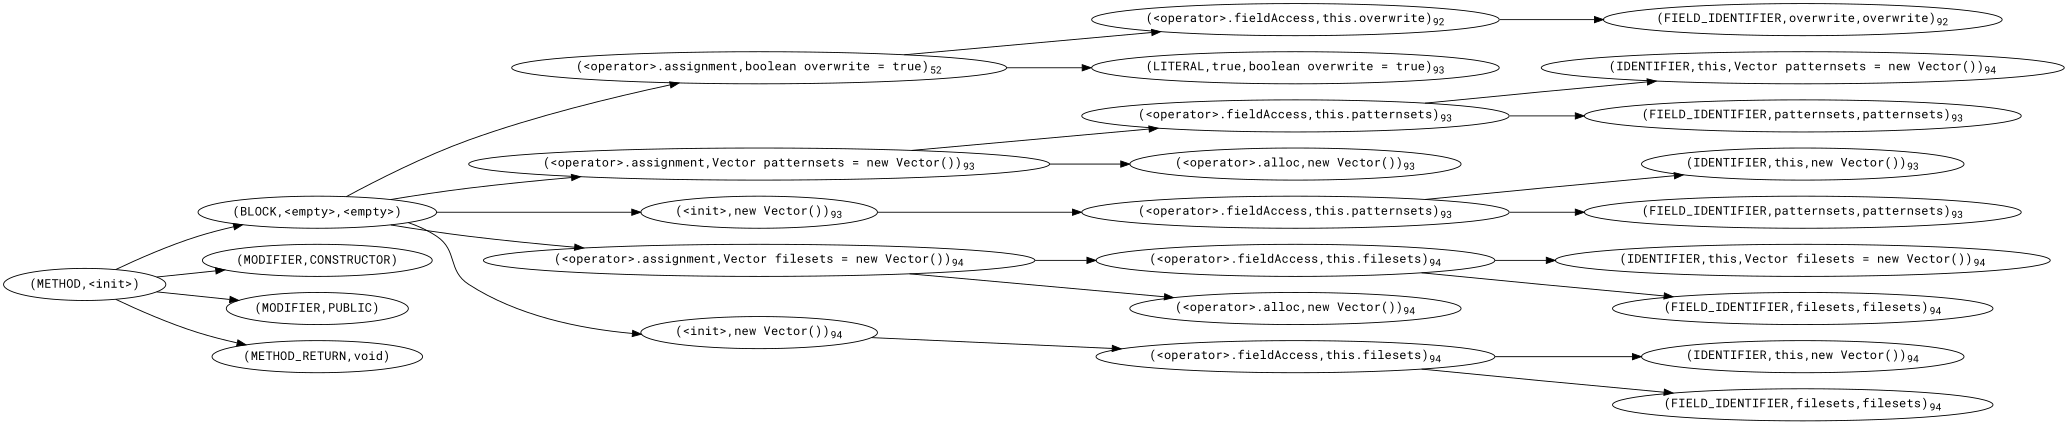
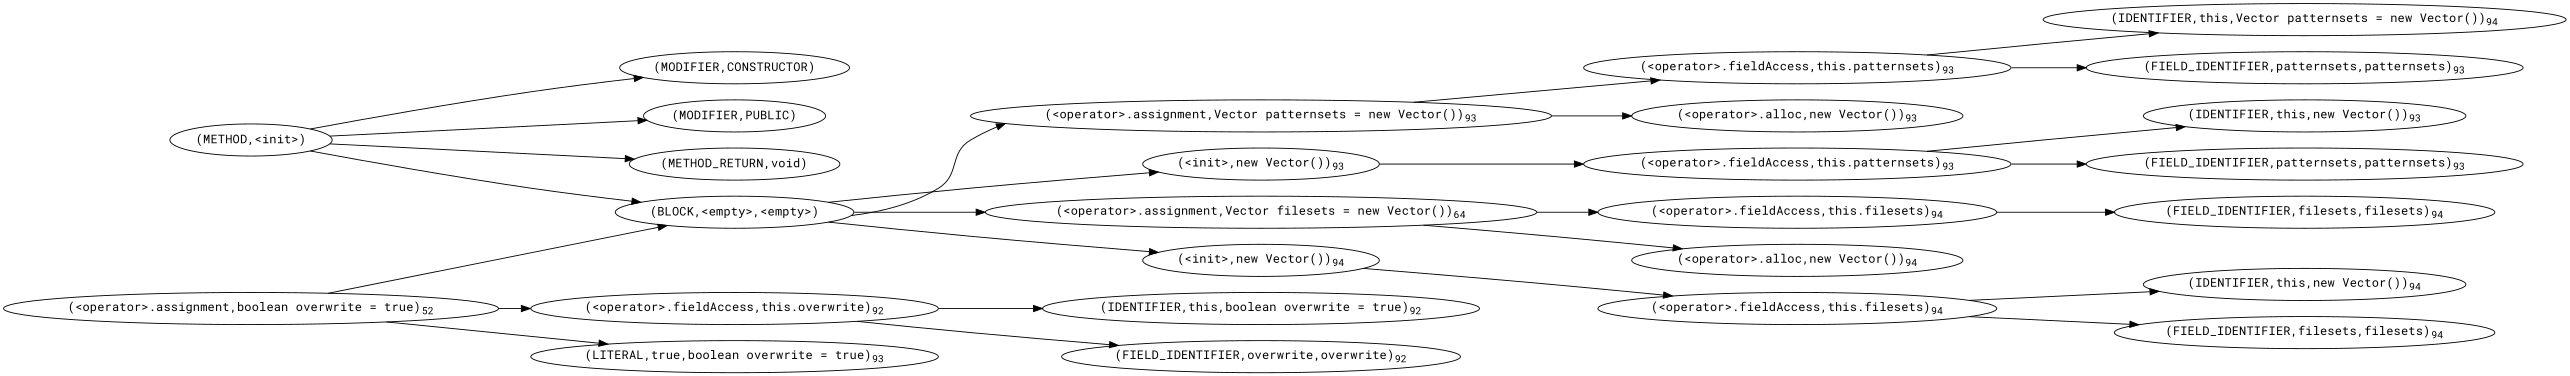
(504, 128) -> (493, 260)
(958, 259) -> (1460, 211)
(1803, 260) -> none
none -> (1261, 309)
